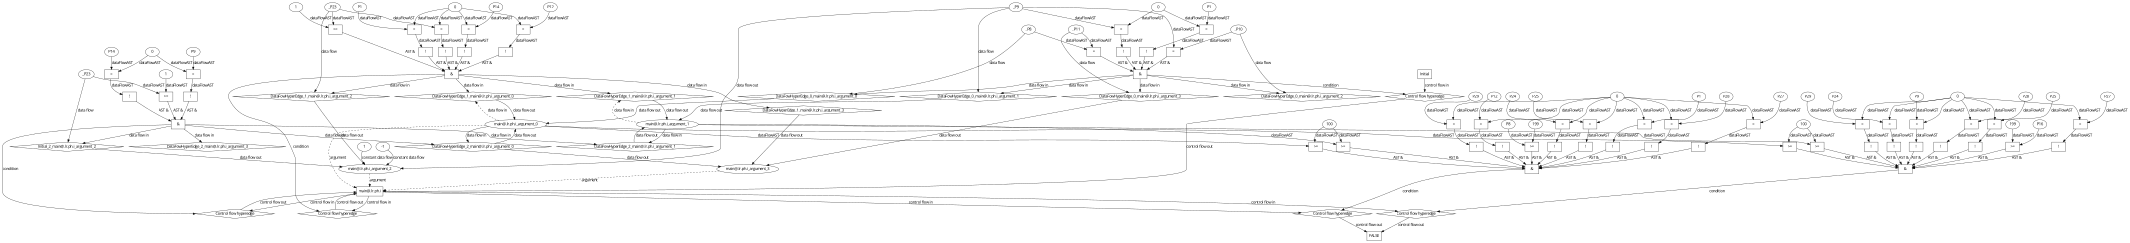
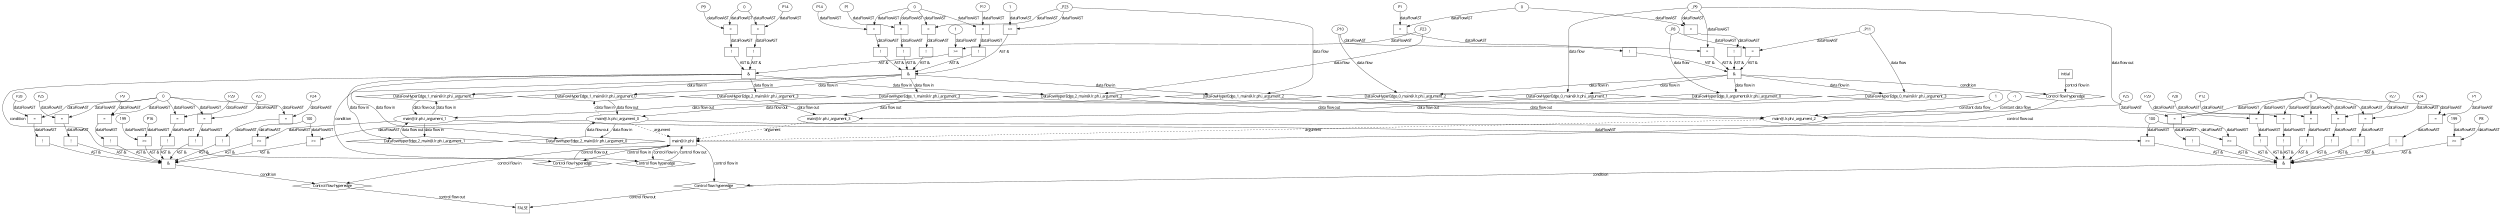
(816, 97) -> (1736, 97)
(617, 117) -> (436, 110)
(67, 147) -> (1081, 97)
(612, 158) -> (791, 107)
